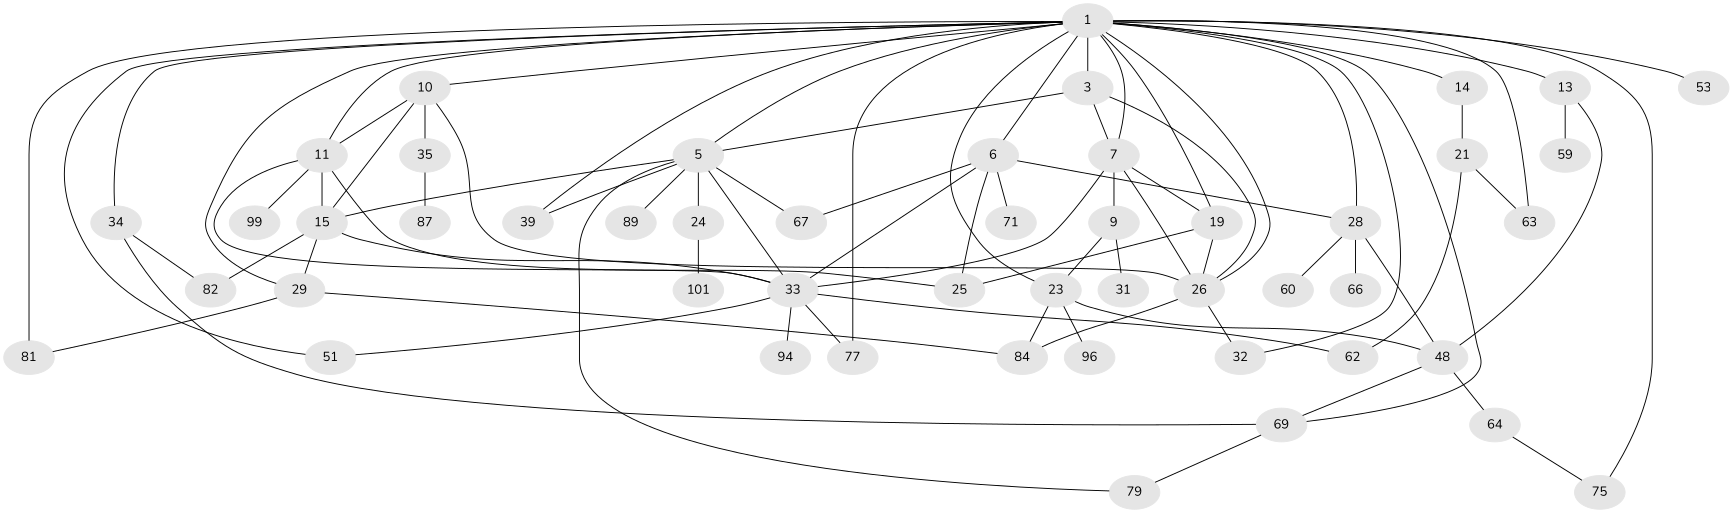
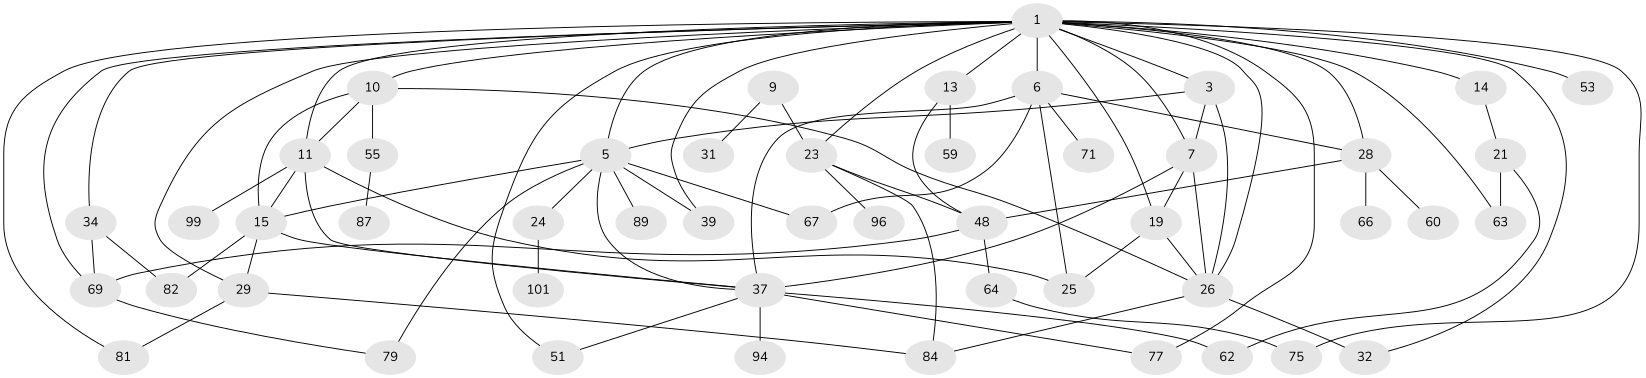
(425, 155) -> (373, 155)
(1114, 189) -> none
(793, 290) -> (760, 290)
